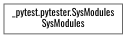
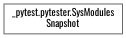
(63, 19) -> (63, 19)
